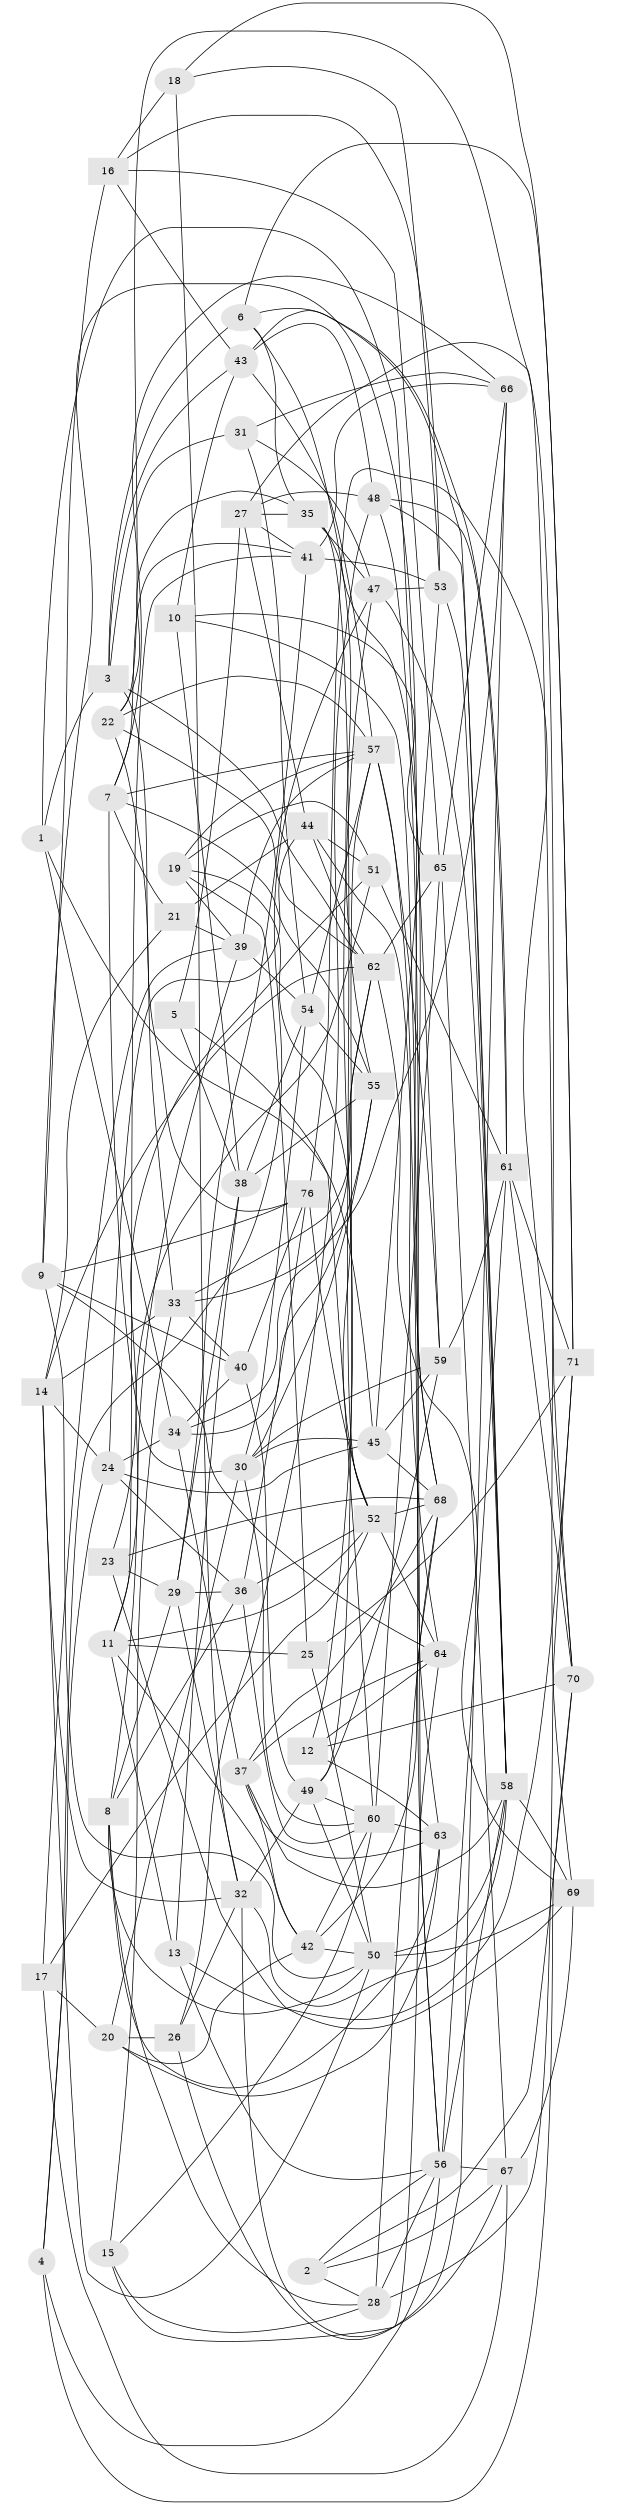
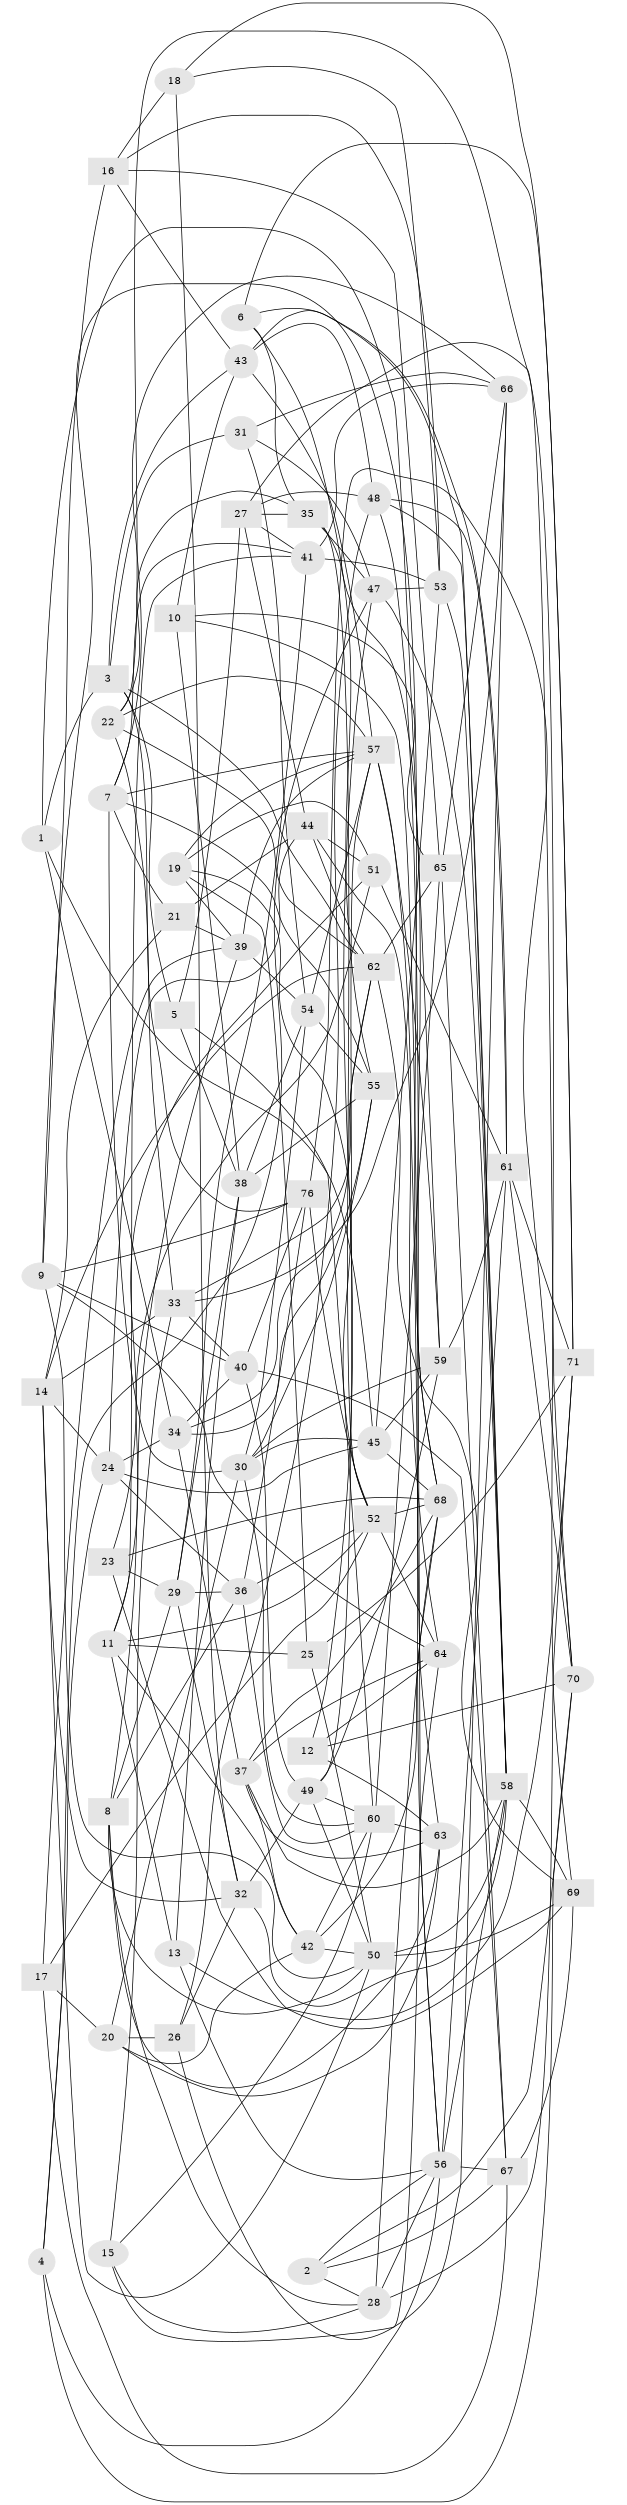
(128, 490) -> (151, 830)
(272, 2254) -> (479, 1724)
